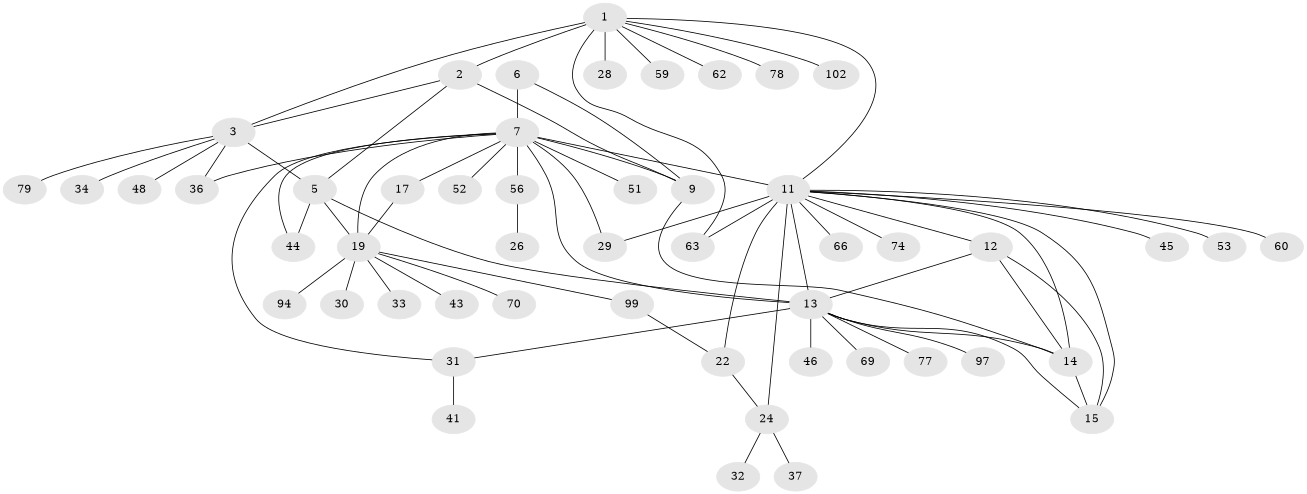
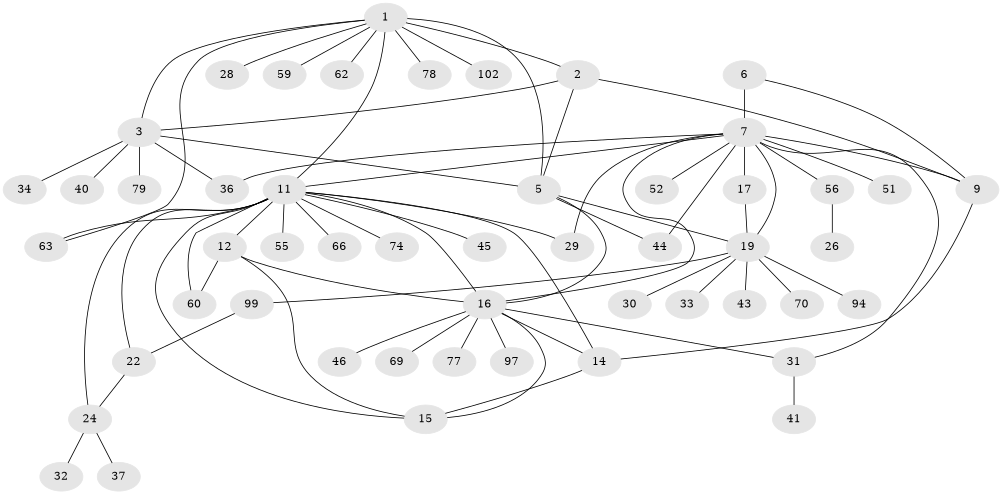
none -> (518, 60)
(140, 190) -> (82, 190)
(1225, 247) -> (282, 247)
(811, 305) -> (485, 305)
(1031, 305) -> (210, 276)
